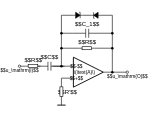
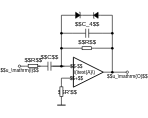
(88, 24) -> (88, 24)
